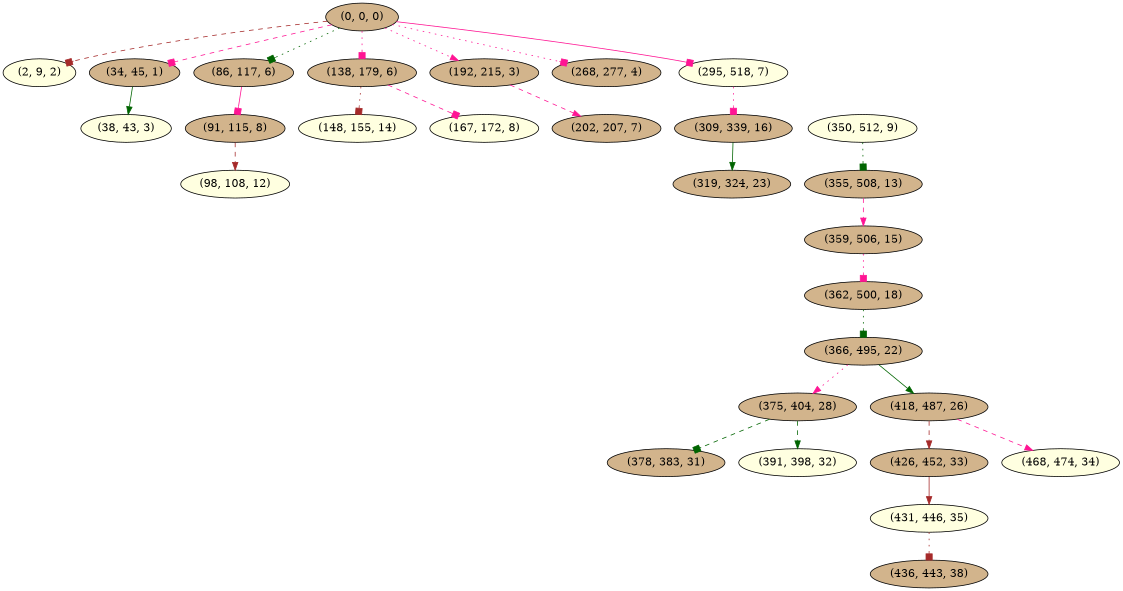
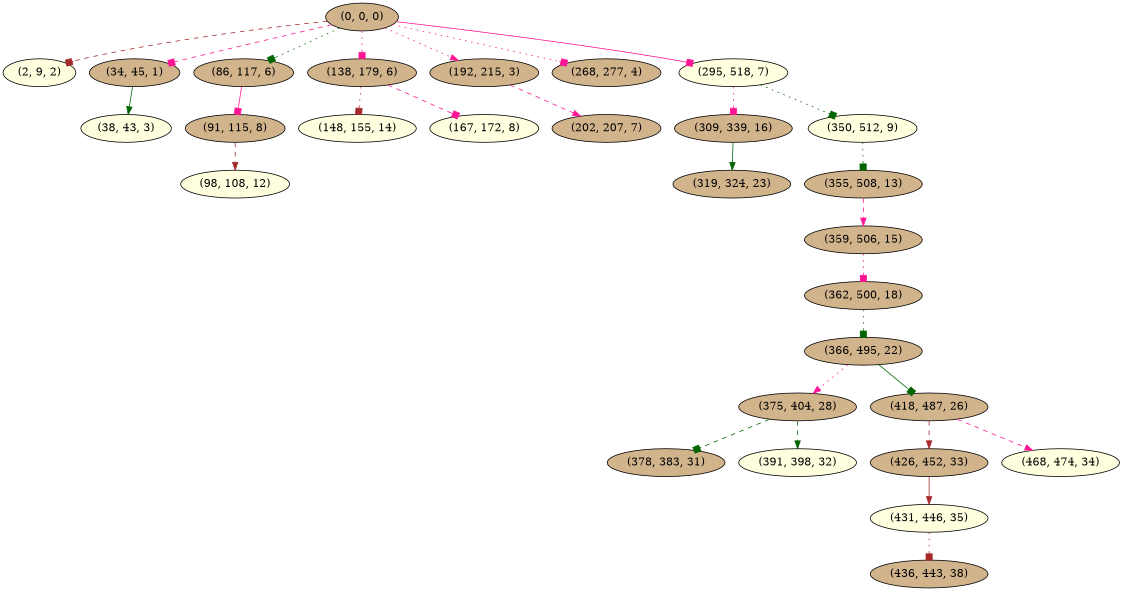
none -> (794, 99)
(893, 377) -> (893, 377)
